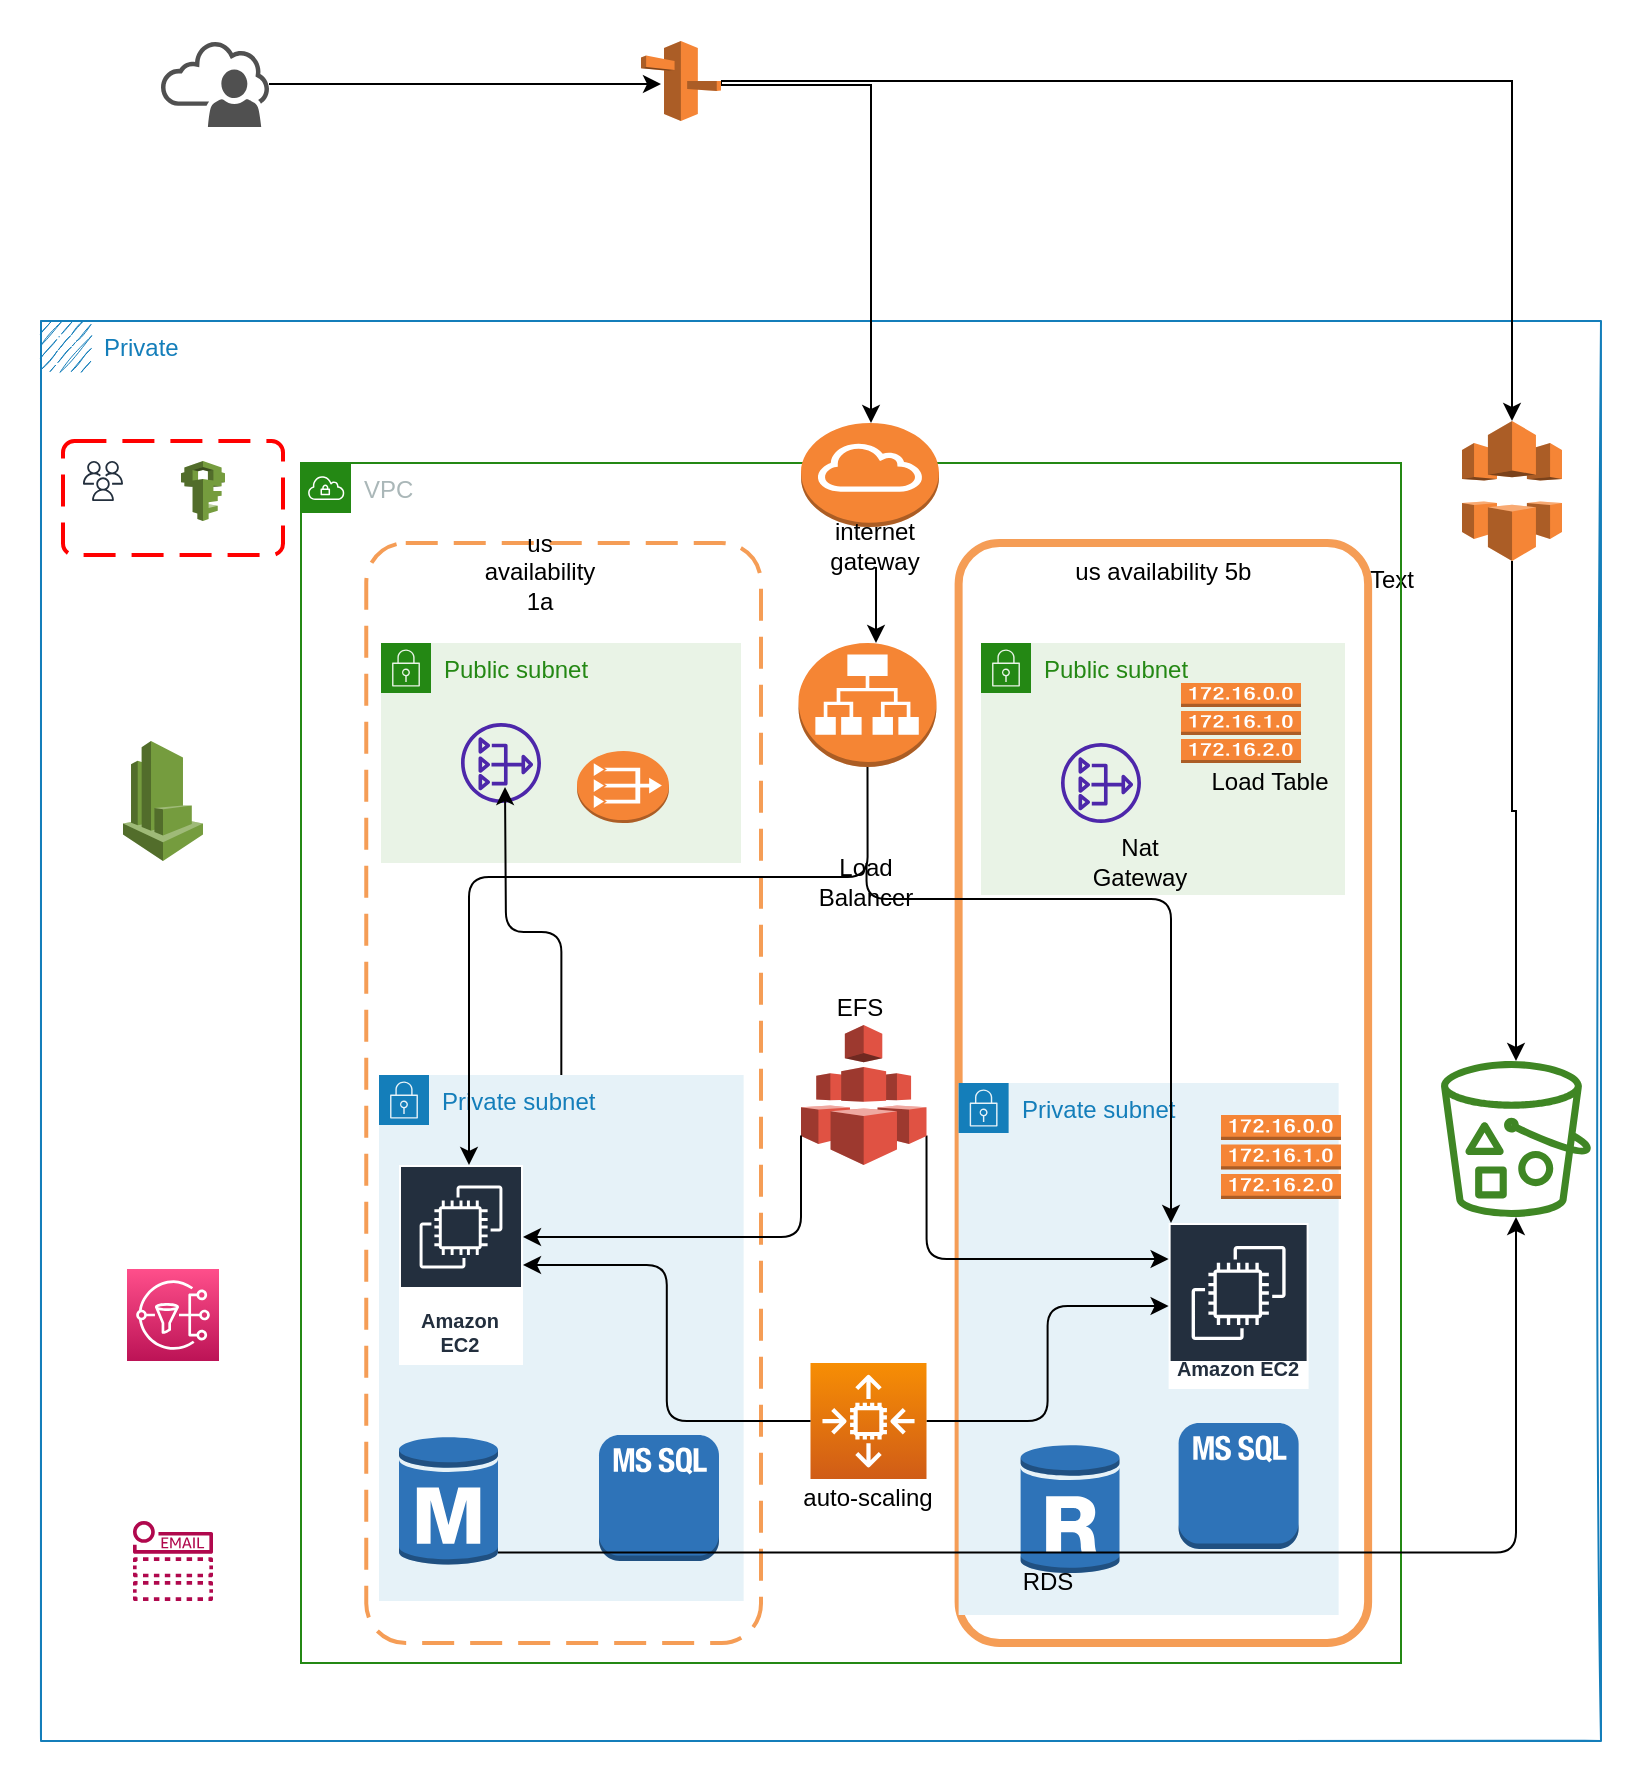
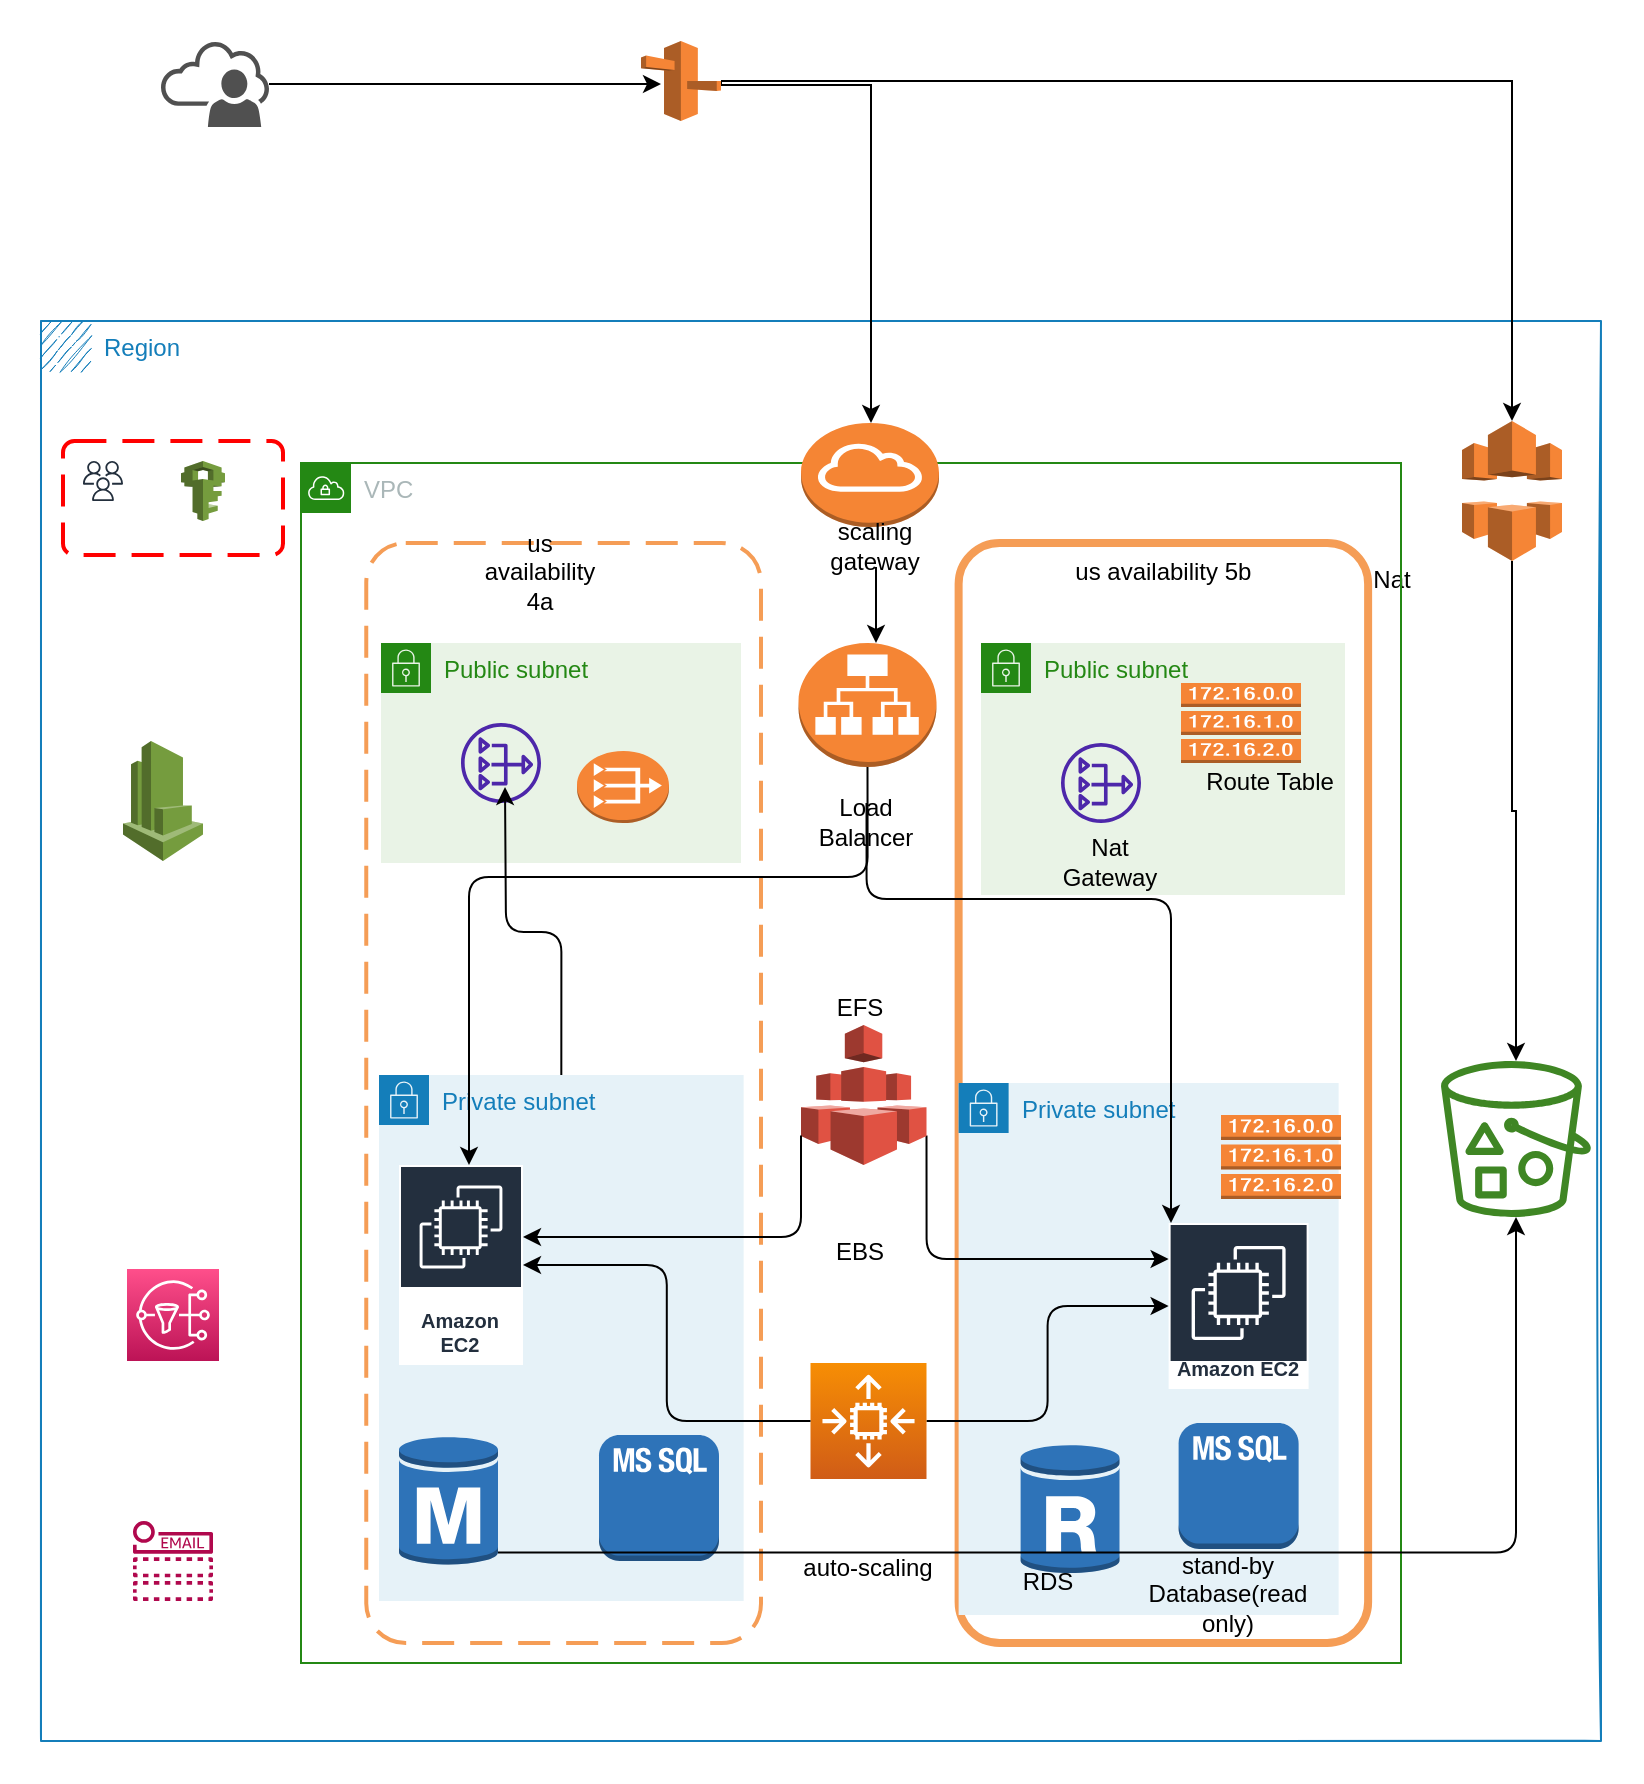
(149, 349) -> (142, 349)
(876, 547) -> (876, 547)
(541, 573) -> (541, 573)
(1393, 581) -> (1393, 581)
(1271, 783) -> (1271, 783)
(1141, 863) -> (1111, 863)
(867, 883) -> (867, 823)
none -> (861, 1253)
(869, 1499) -> (869, 1569)
none -> (1229, 1595)
